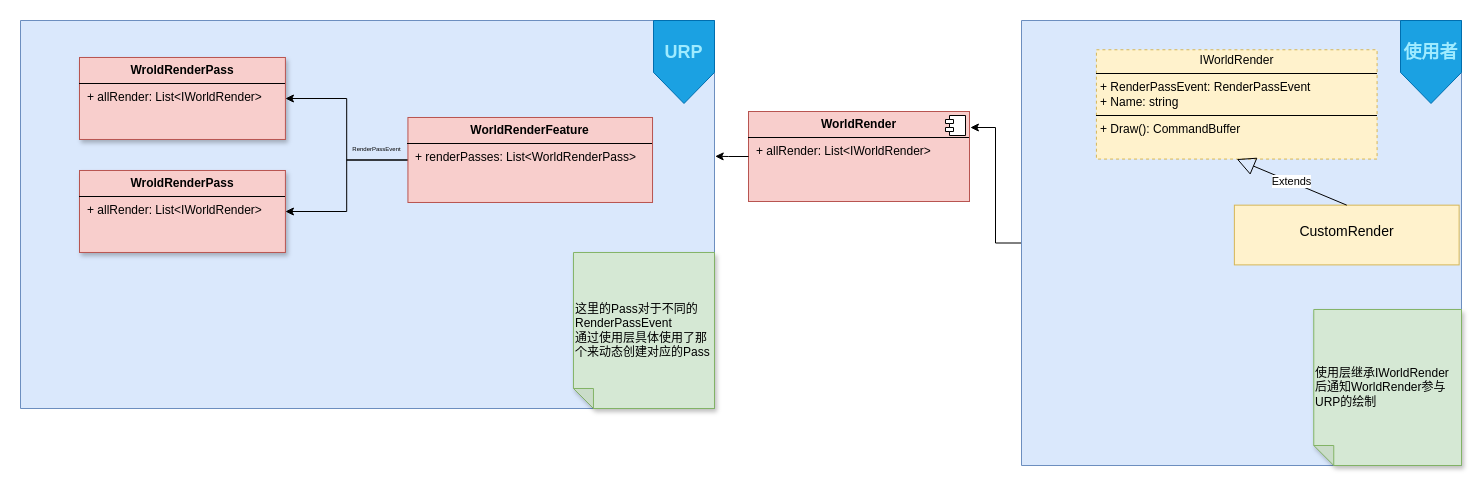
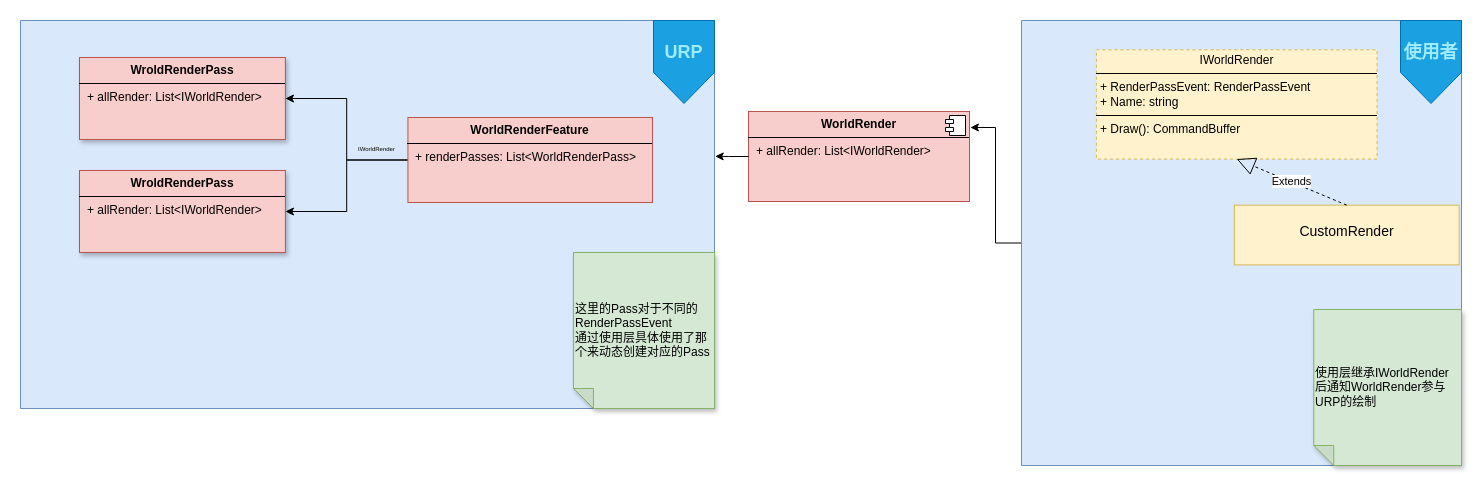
(377, 150) -> (377, 150)
(1326, 196) -> (1326, 196)
